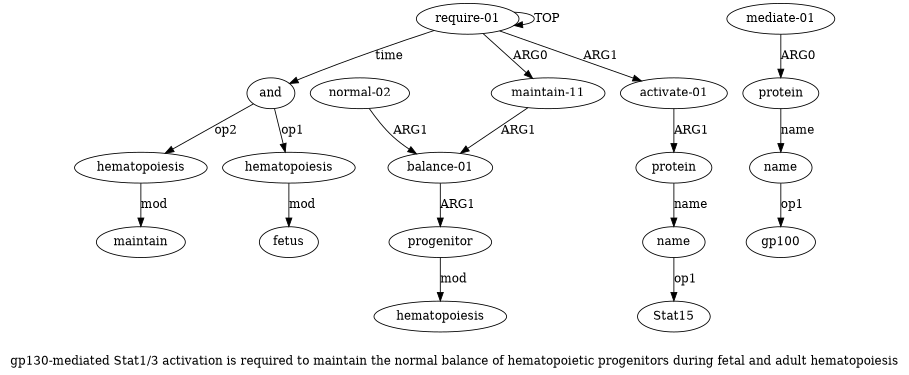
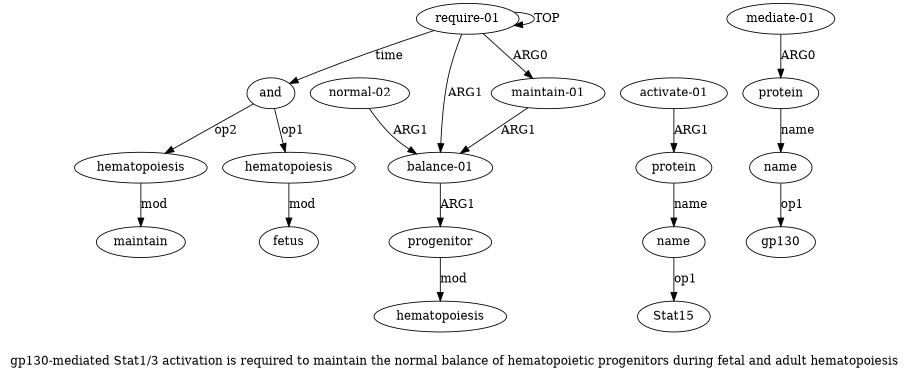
(566, 55) -> (446, 88)
(548, 93) -> (548, 93)
(781, 242) -> (781, 242)
